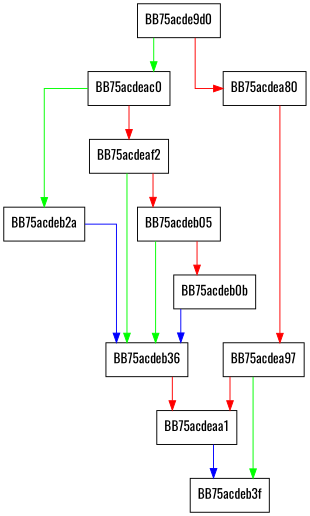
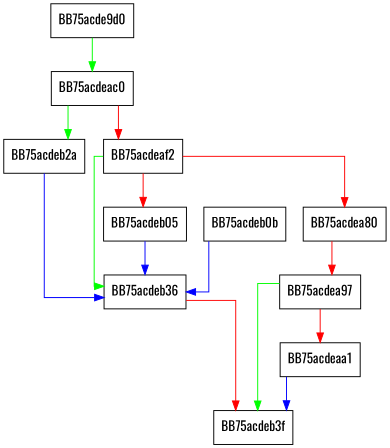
(195, 72) -> (284, 156)
(197, 253) -> none
(156, 287) -> (145, 253)
(172, 389) -> (236, 326)
